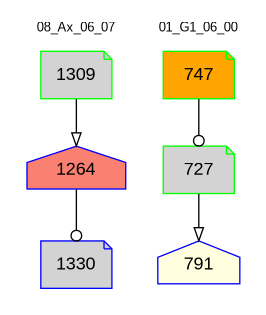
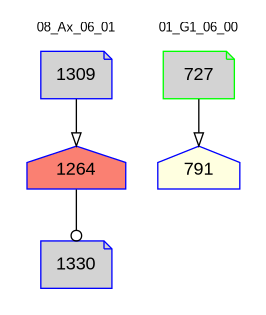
(76, 28) -> (76, 28)
(76, 75) -> (76, 75)
(199, 75) -> none
